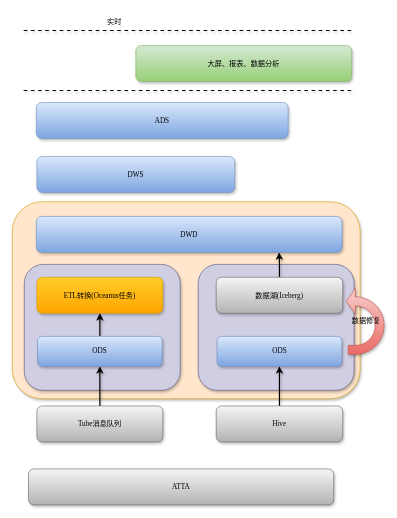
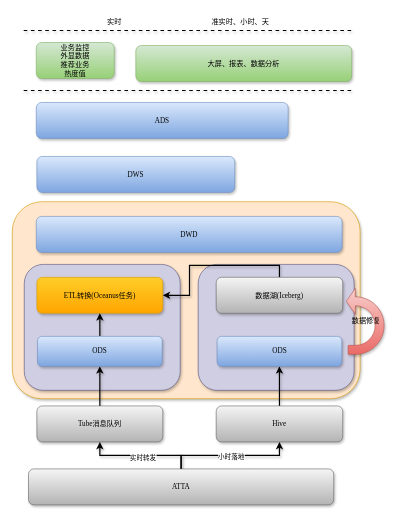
none -> (240, 21)
none -> (75, 60)
(280, 263) -> (211, 265)
none -> (136, 455)
none -> (235, 455)
